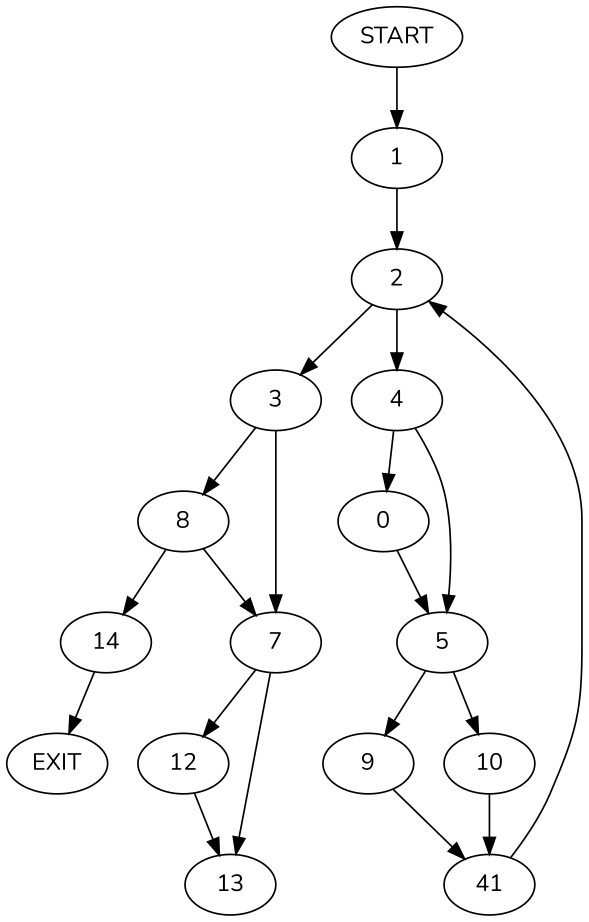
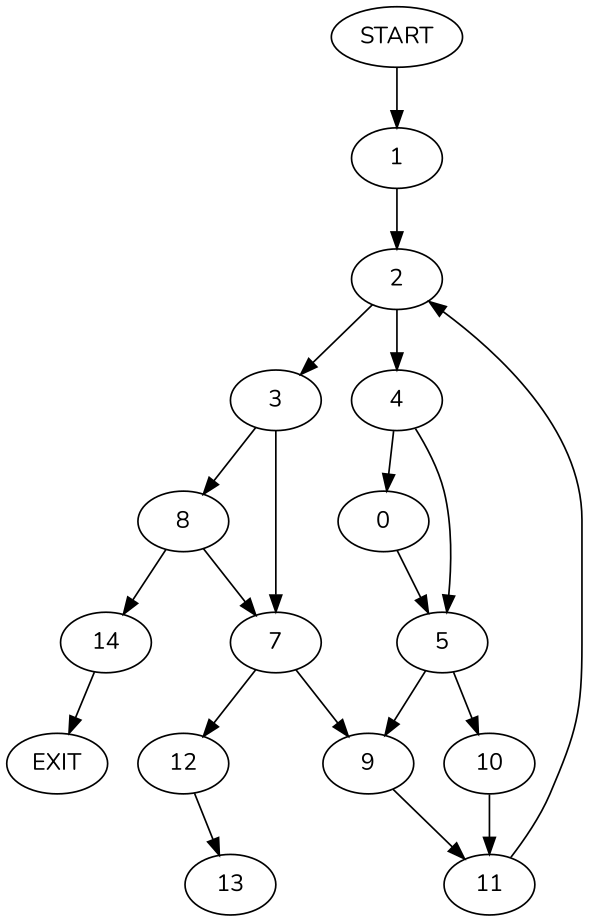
(255, 755) -> (317, 696)
(489, 885) -> (489, 885)
